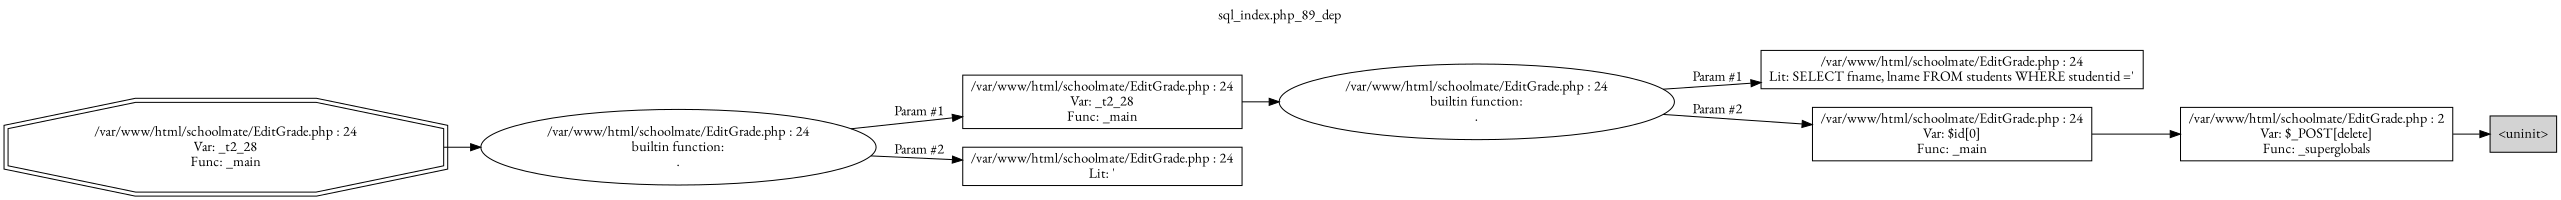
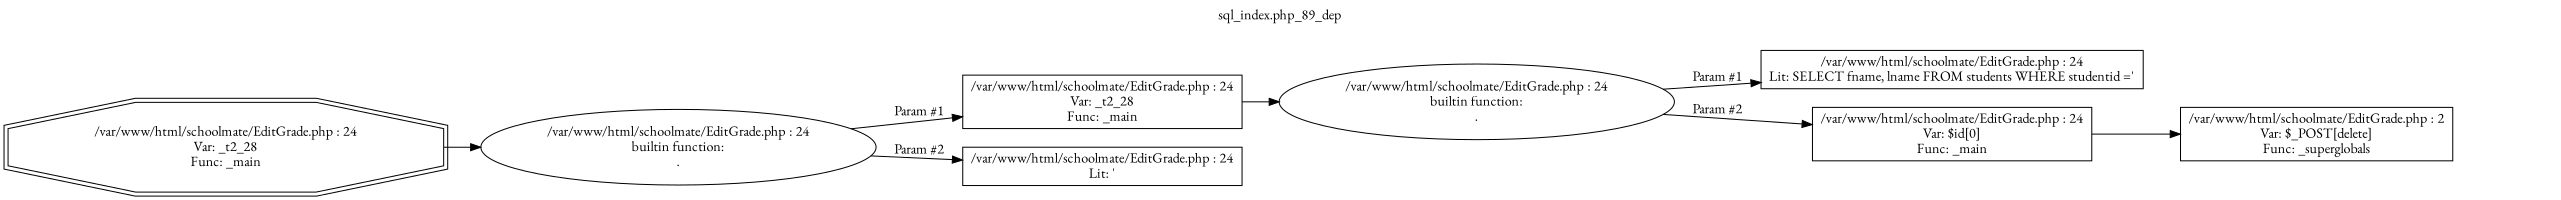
(2523, 134) -> none
